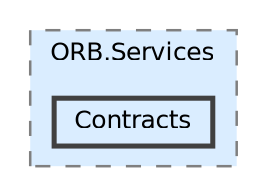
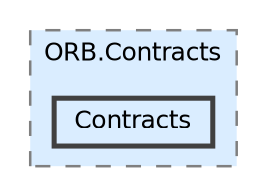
(133, 54) -> (133, 54)
